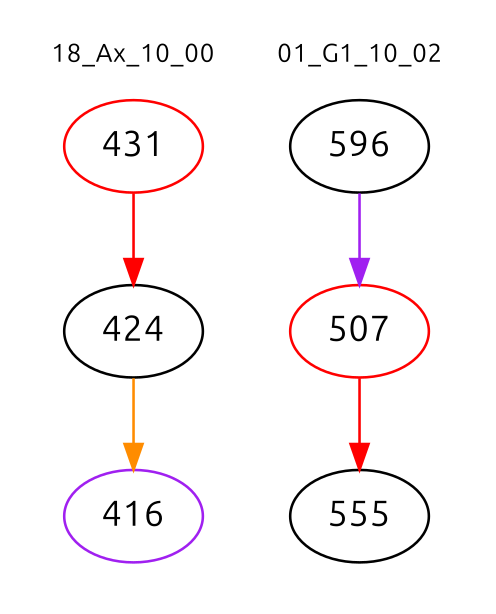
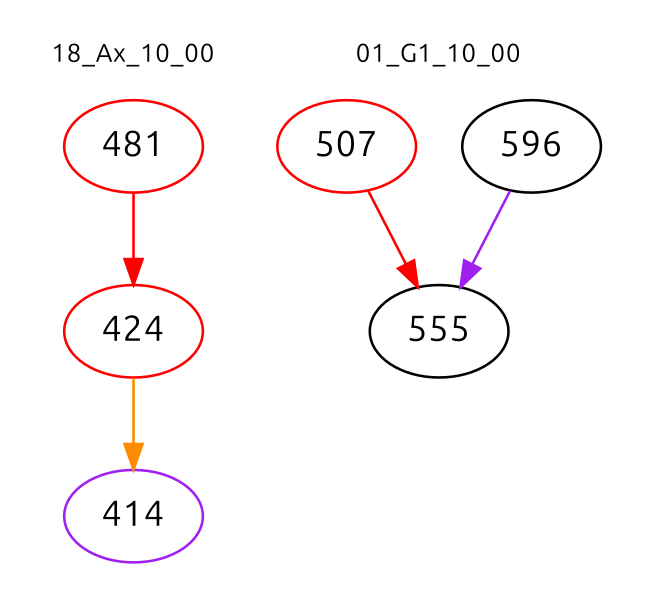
(361, 55) -> (439, 55)
(134, 146) -> (134, 146)
(360, 226) -> (491, 227)
(134, 331) -> (134, 331)
(134, 516) -> (134, 516)
